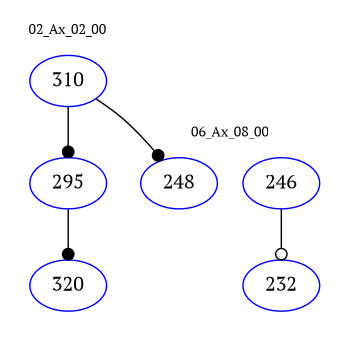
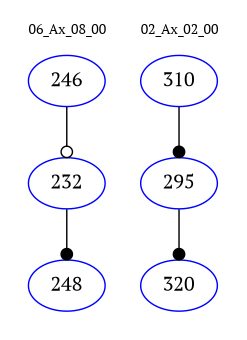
(138, 133) -> (67, 229)
